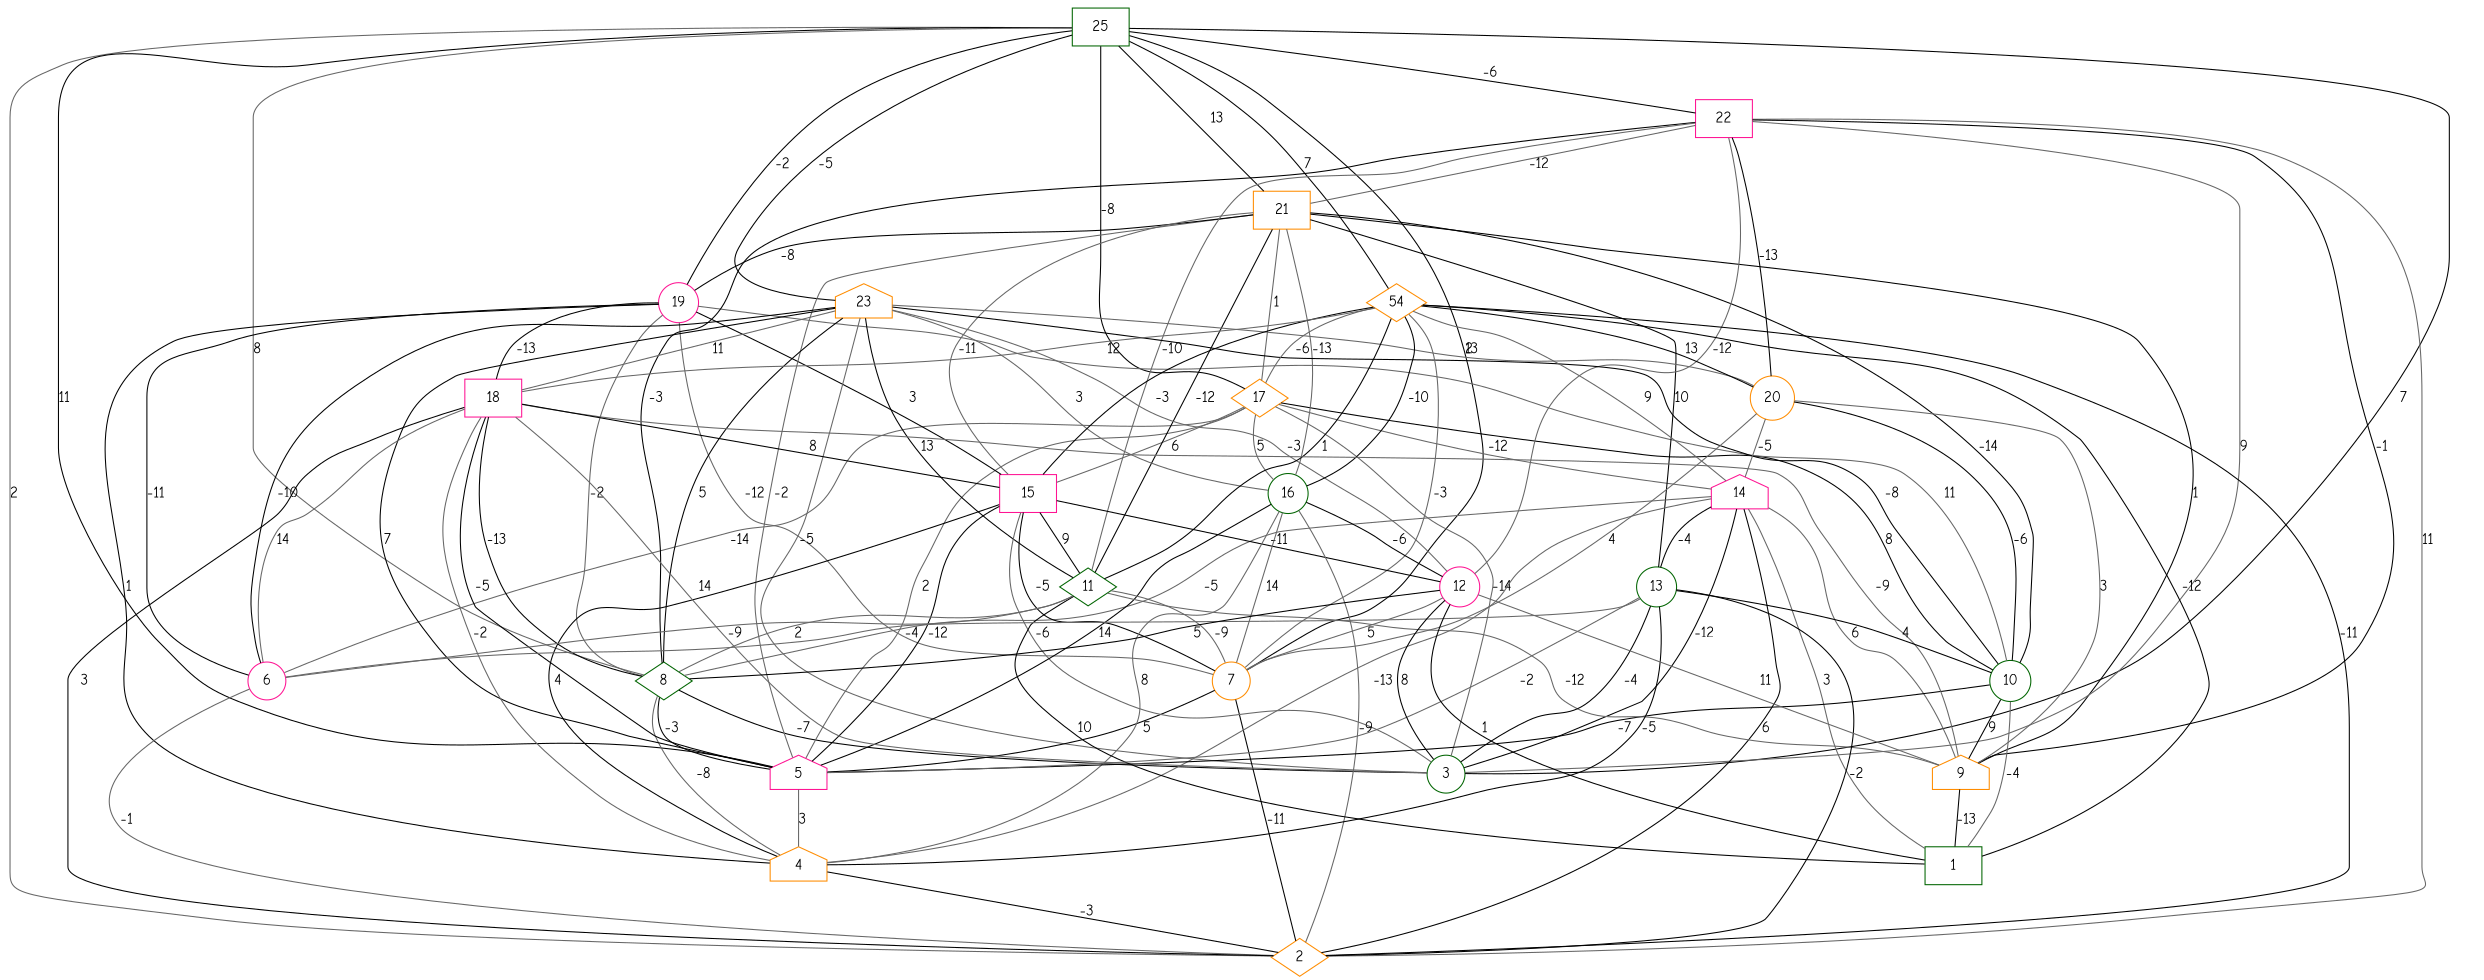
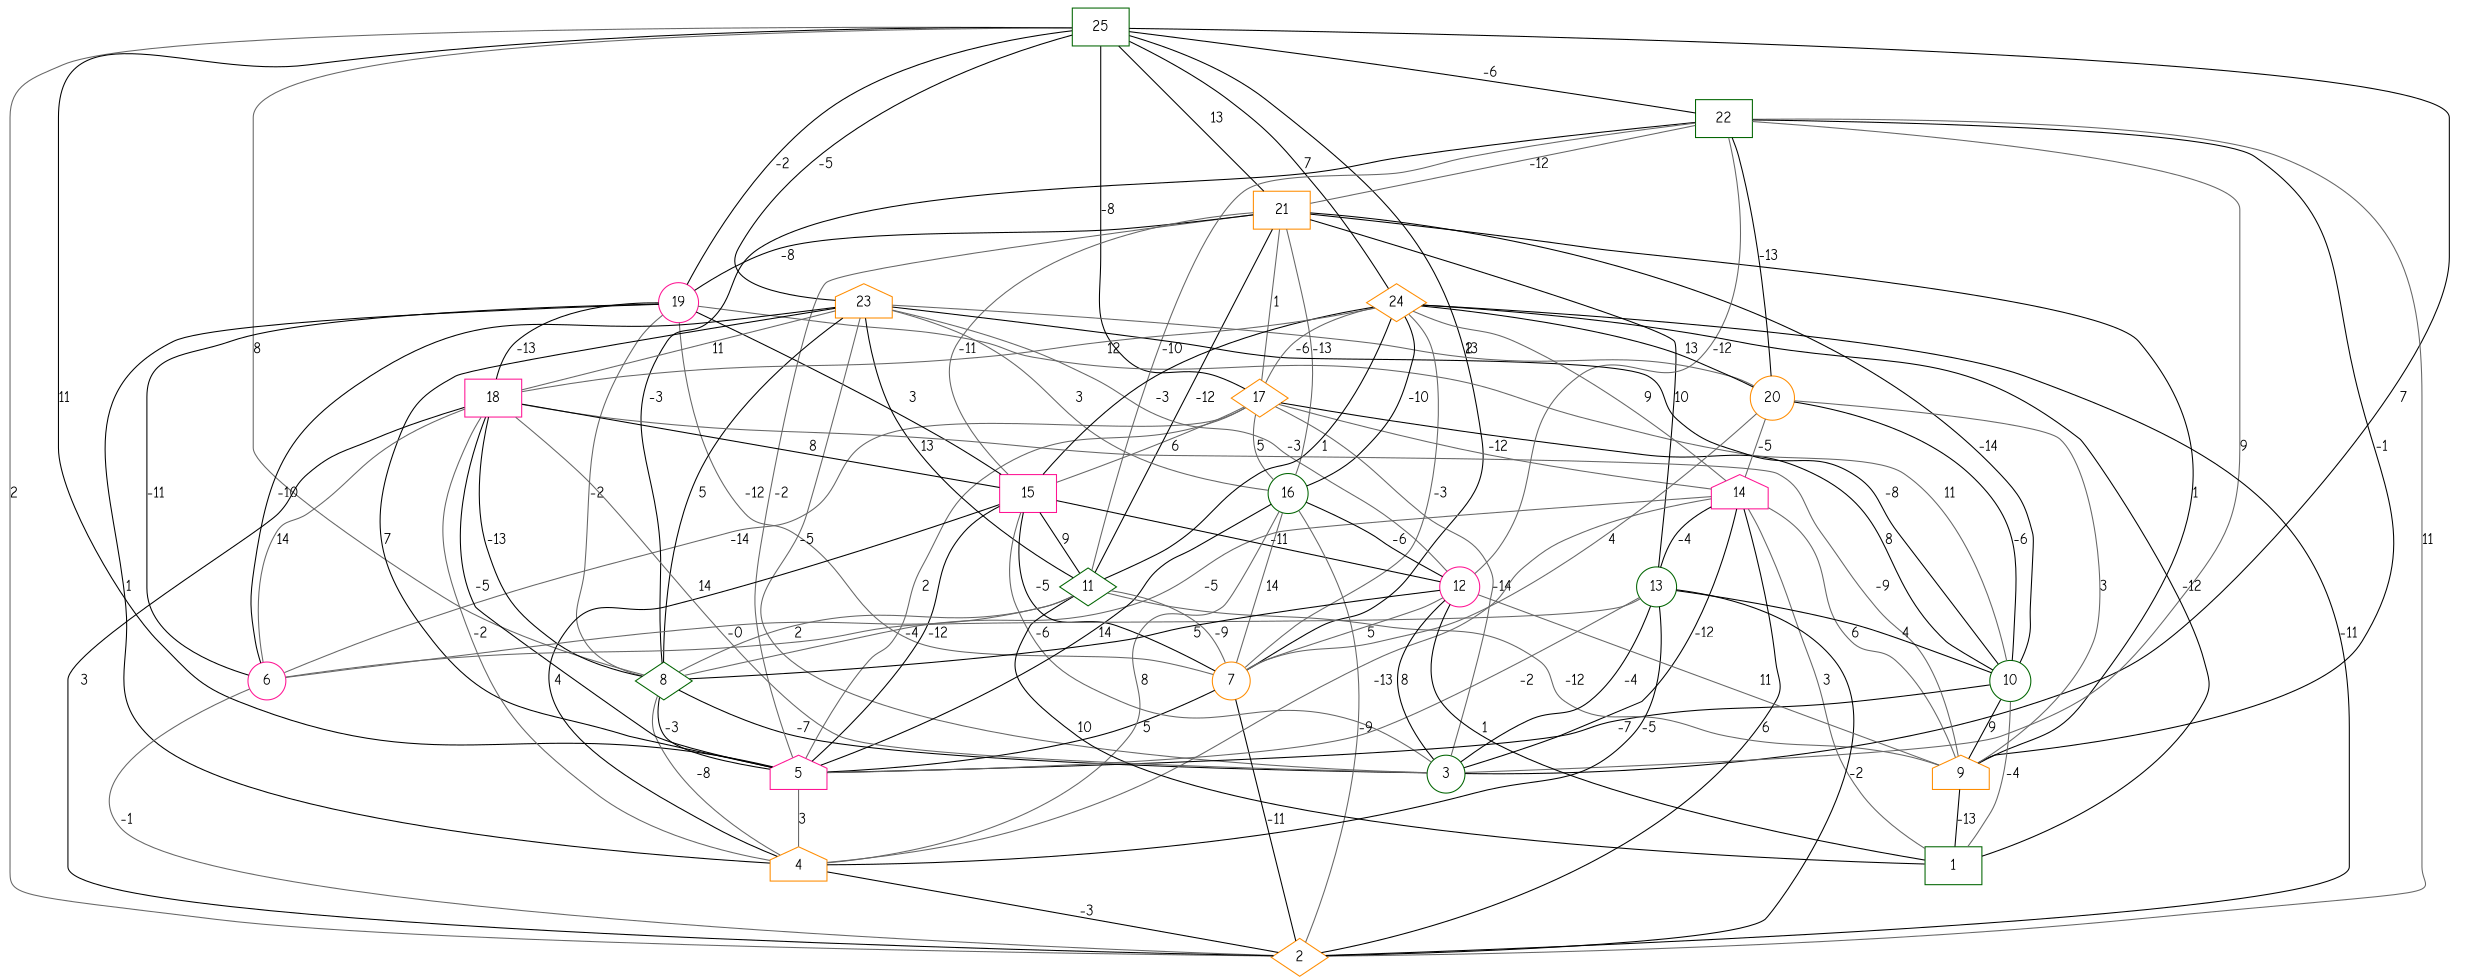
(1724, 119) -> (1724, 119)
(1397, 303) -> (1397, 303)
(735, 634) -> (735, 634)
